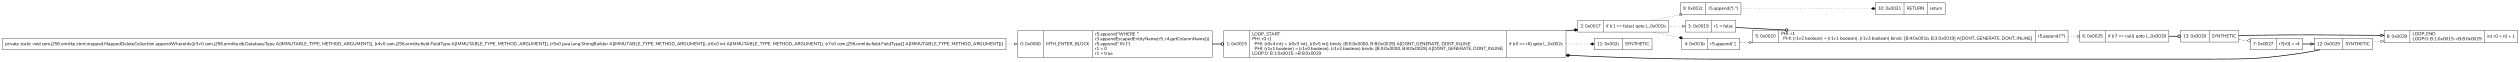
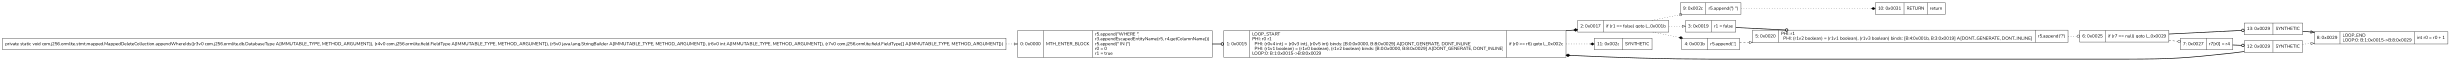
(2243, 40) -> (2173, 41)
(2307, 44) -> (2237, 45)
(1101, 49) -> (1101, 49)
